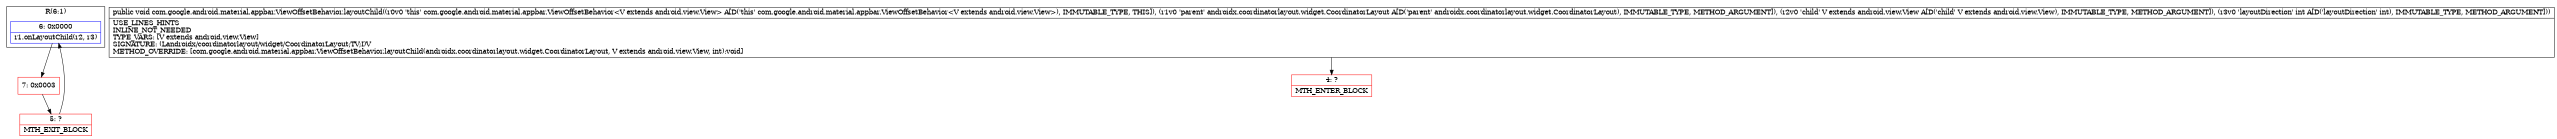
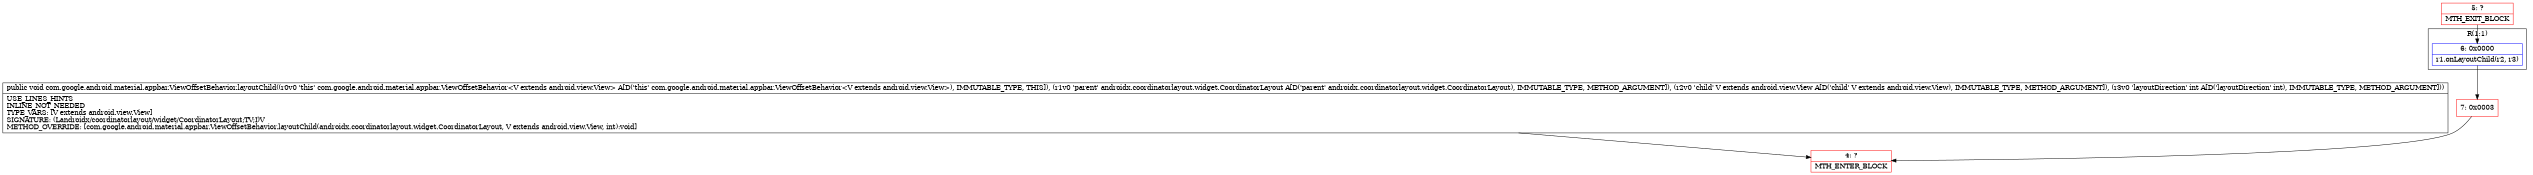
(56, 12) -> (2477, 34)
(46, 102) -> (2188, 155)
